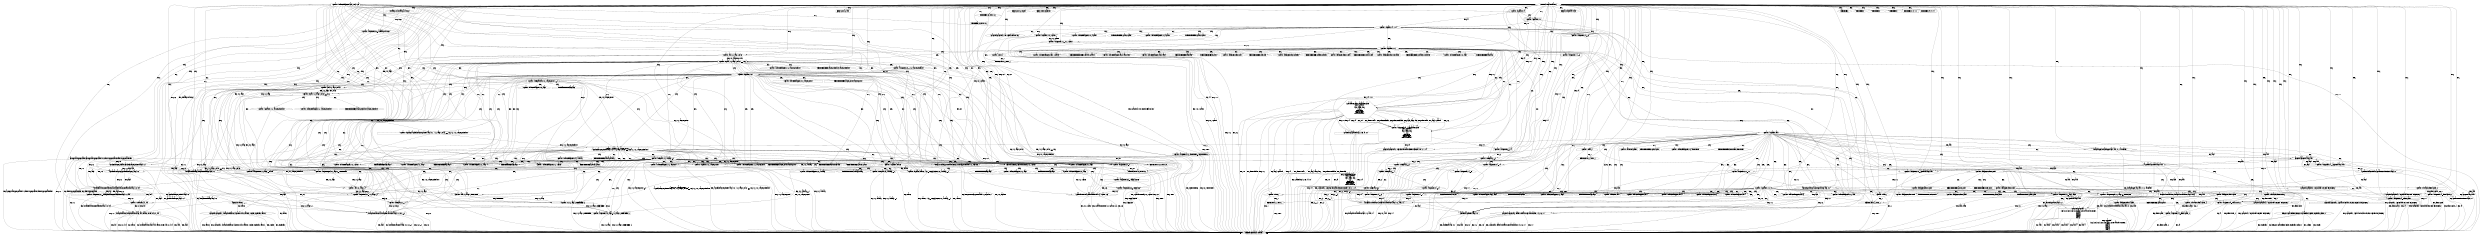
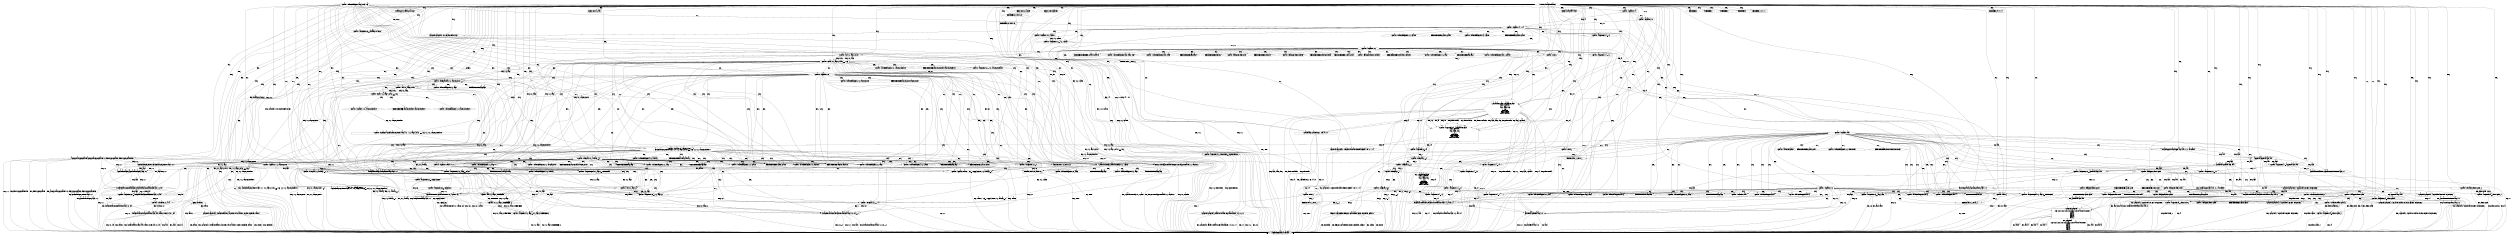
none -> (1002, 40)
(1340, 55) -> none
(1606, 165) -> (1928, 165)
(1115, 192) -> (444, 192)
